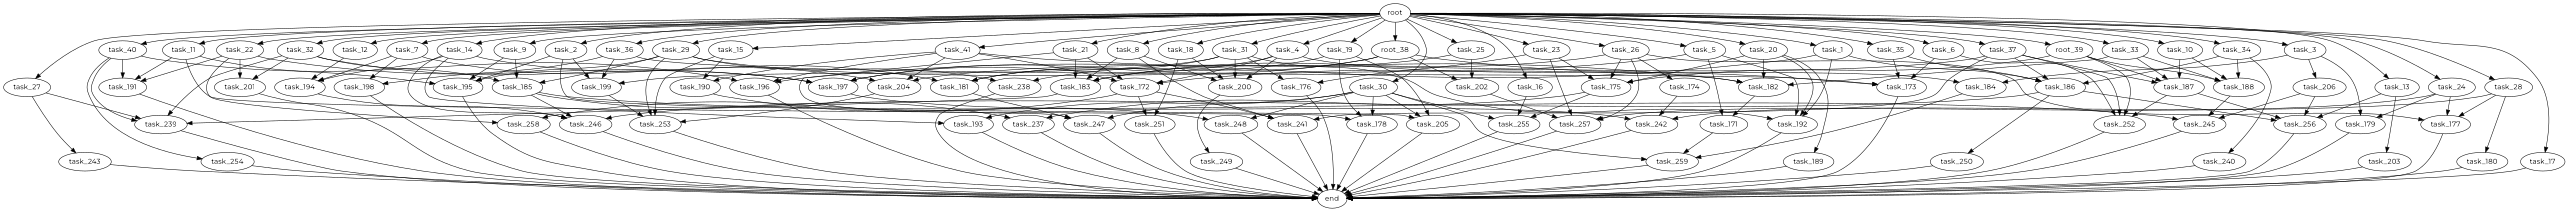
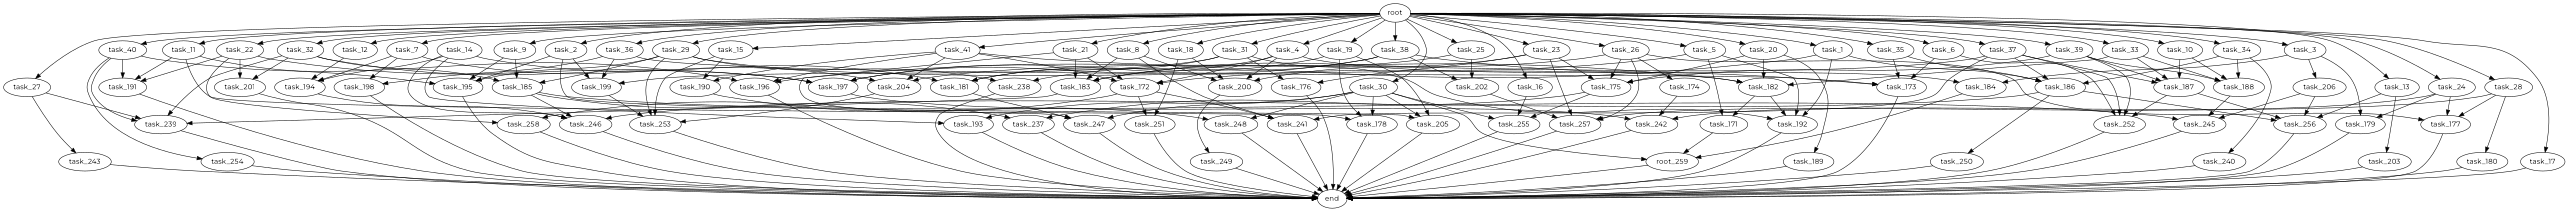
(930, 17) -> none
(1395, 50) -> (1395, 50)
(2070, 50) -> (2070, 50)
(1235, 66) -> (1393, 67)
(1813, 86) -> (1776, 104)
(1672, 162) -> (1672, 162)
